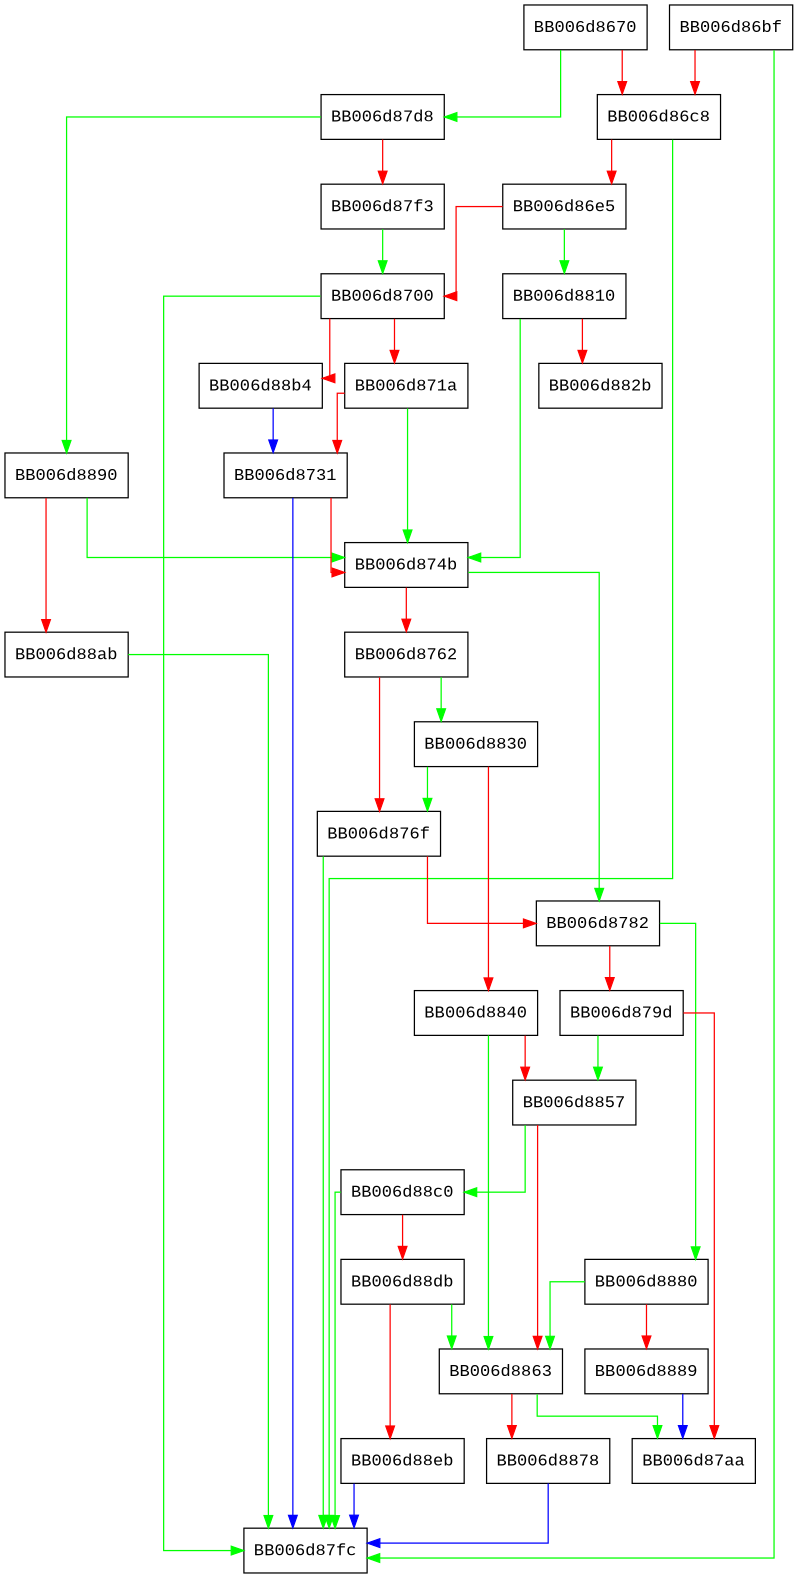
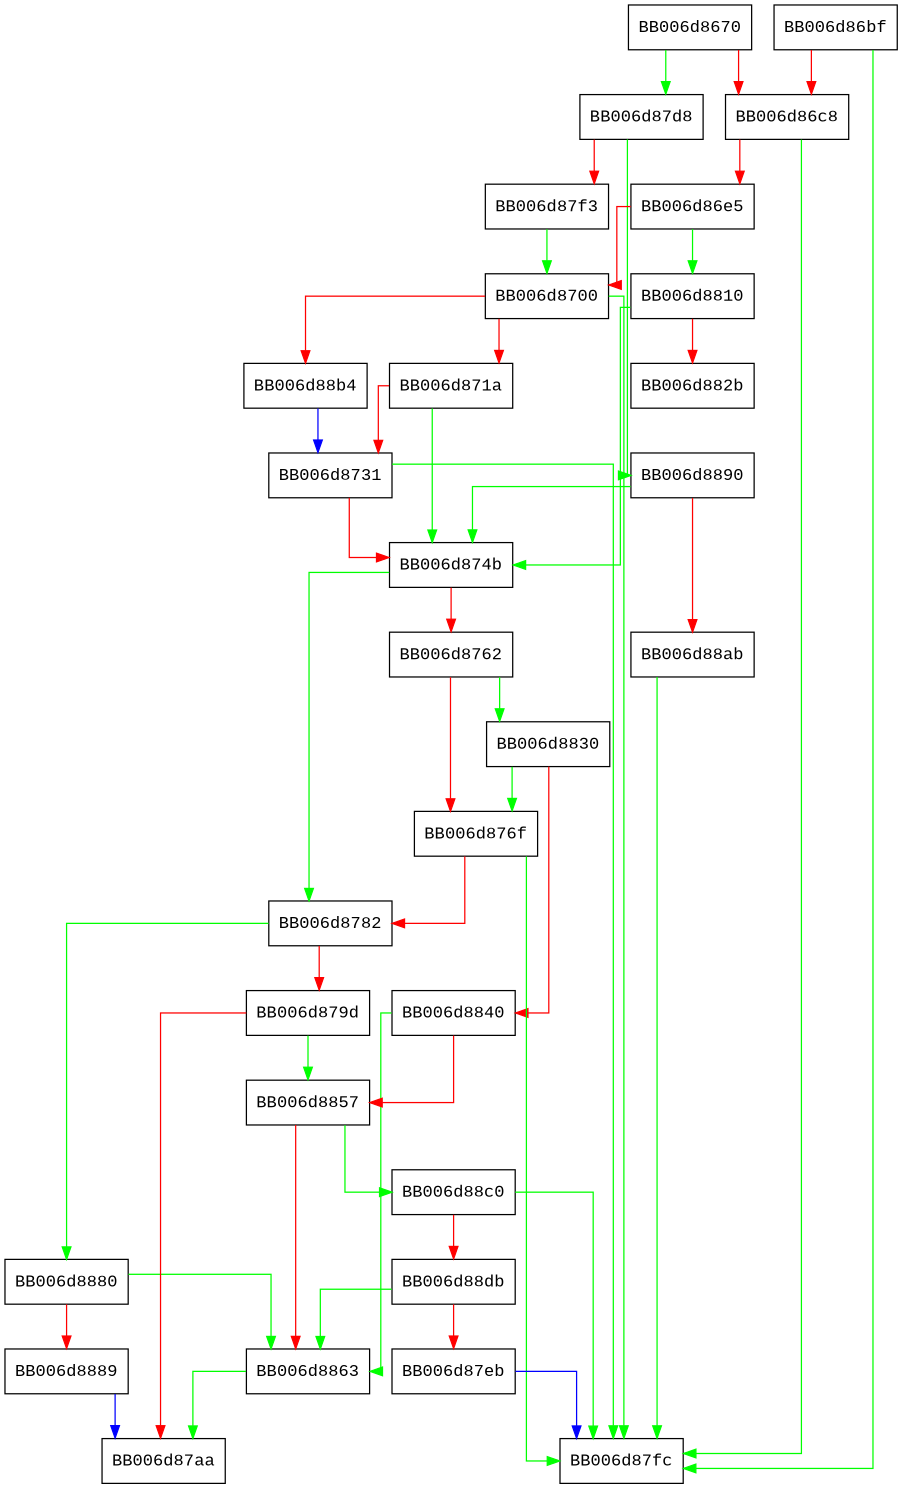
(293, 1007) -> (613, 834)
(403, 1461) -> (454, 1371)
(548, 1461) -> none
